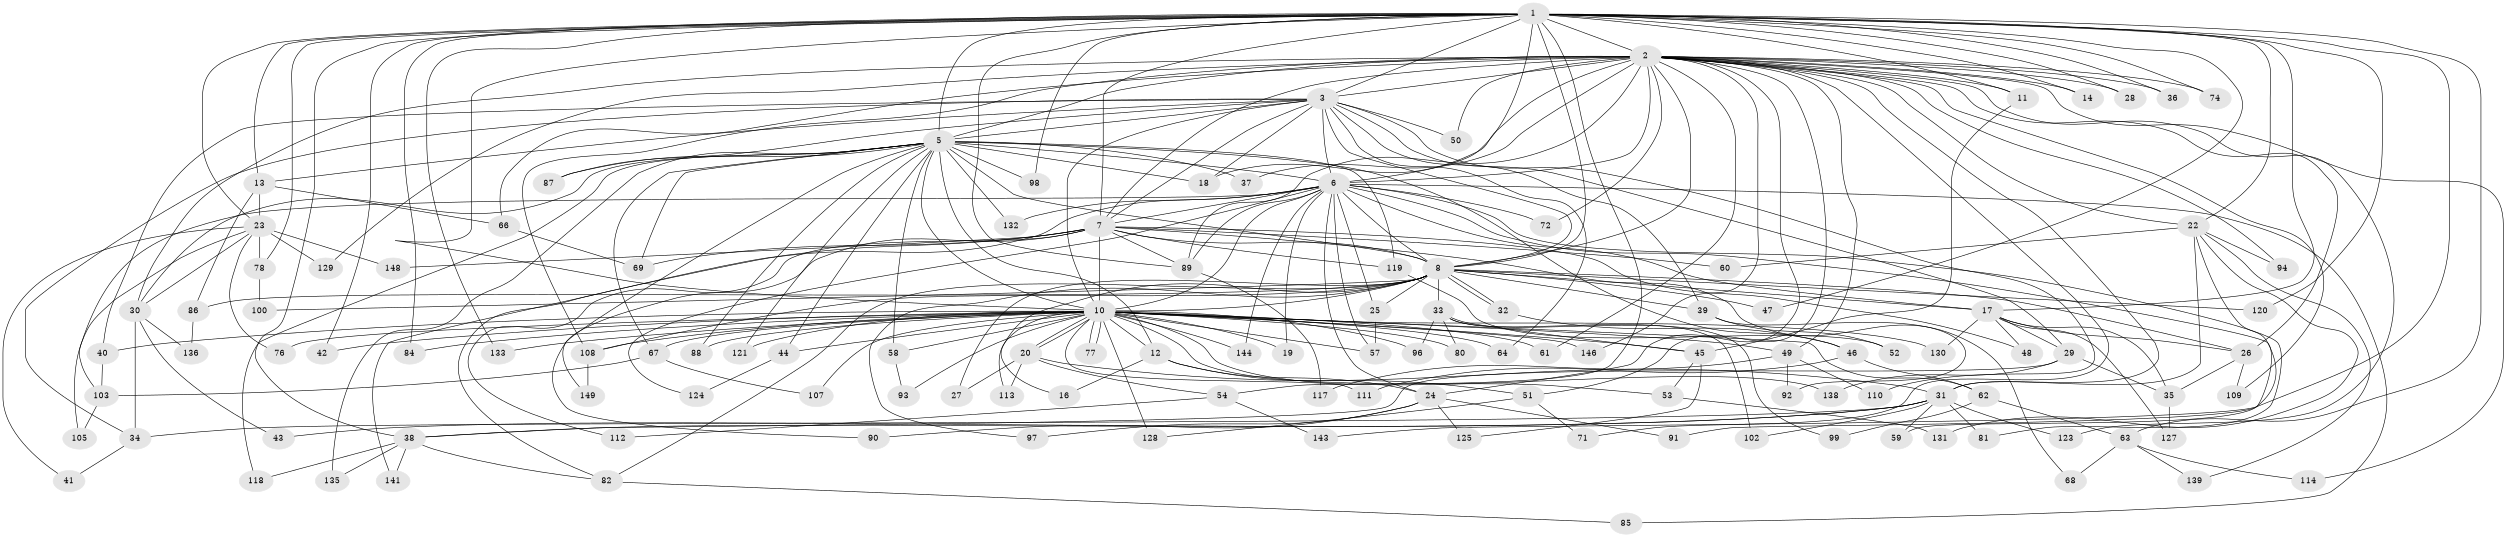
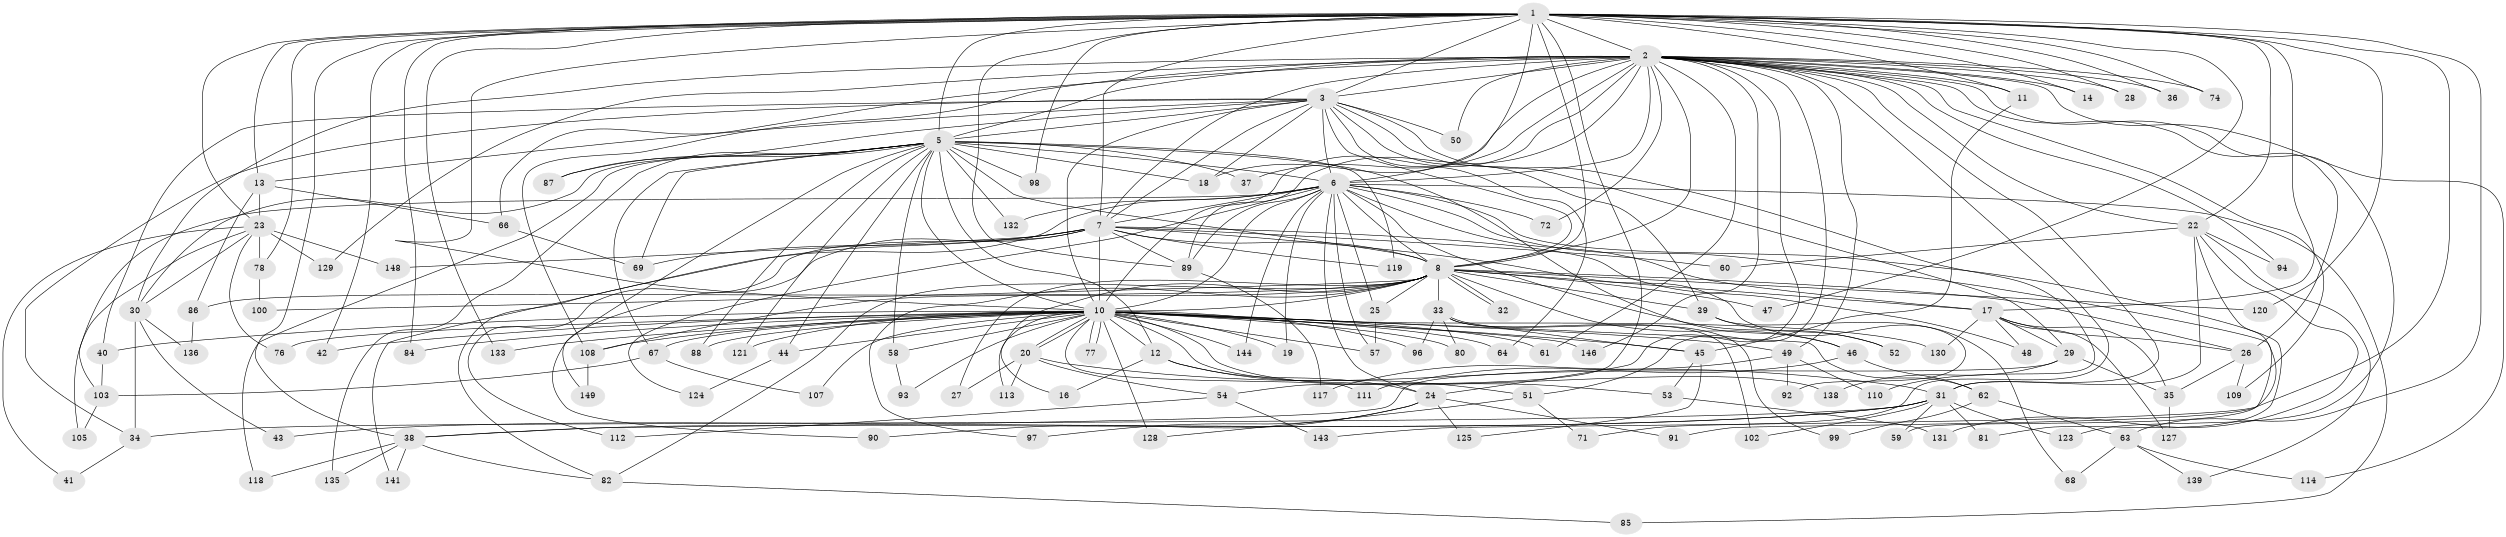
none -> (1346, 157)
(1679, 328) -> (1653, 330)
(1638, 338) -> (1604, 303)
